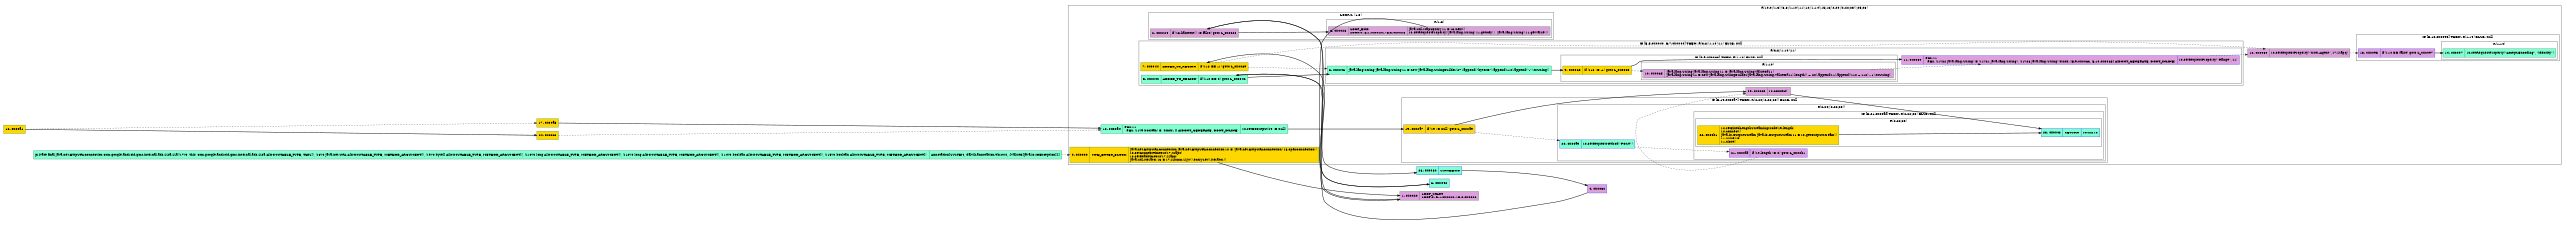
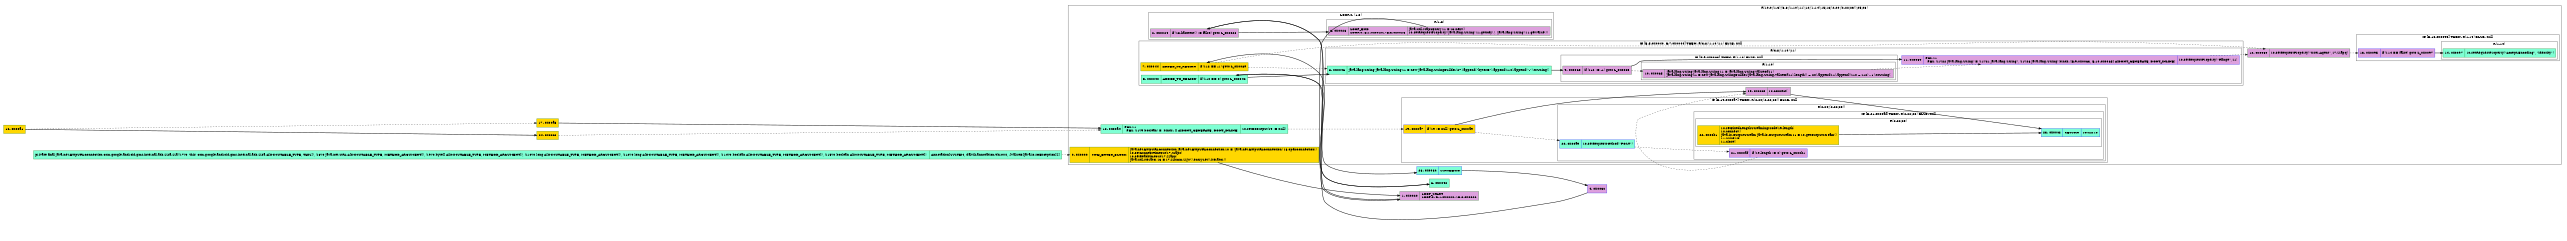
(1597, 70) -> (1597, 70)
(1345, 129) -> (1345, 129)
(1439, 183) -> (1439, 183)
